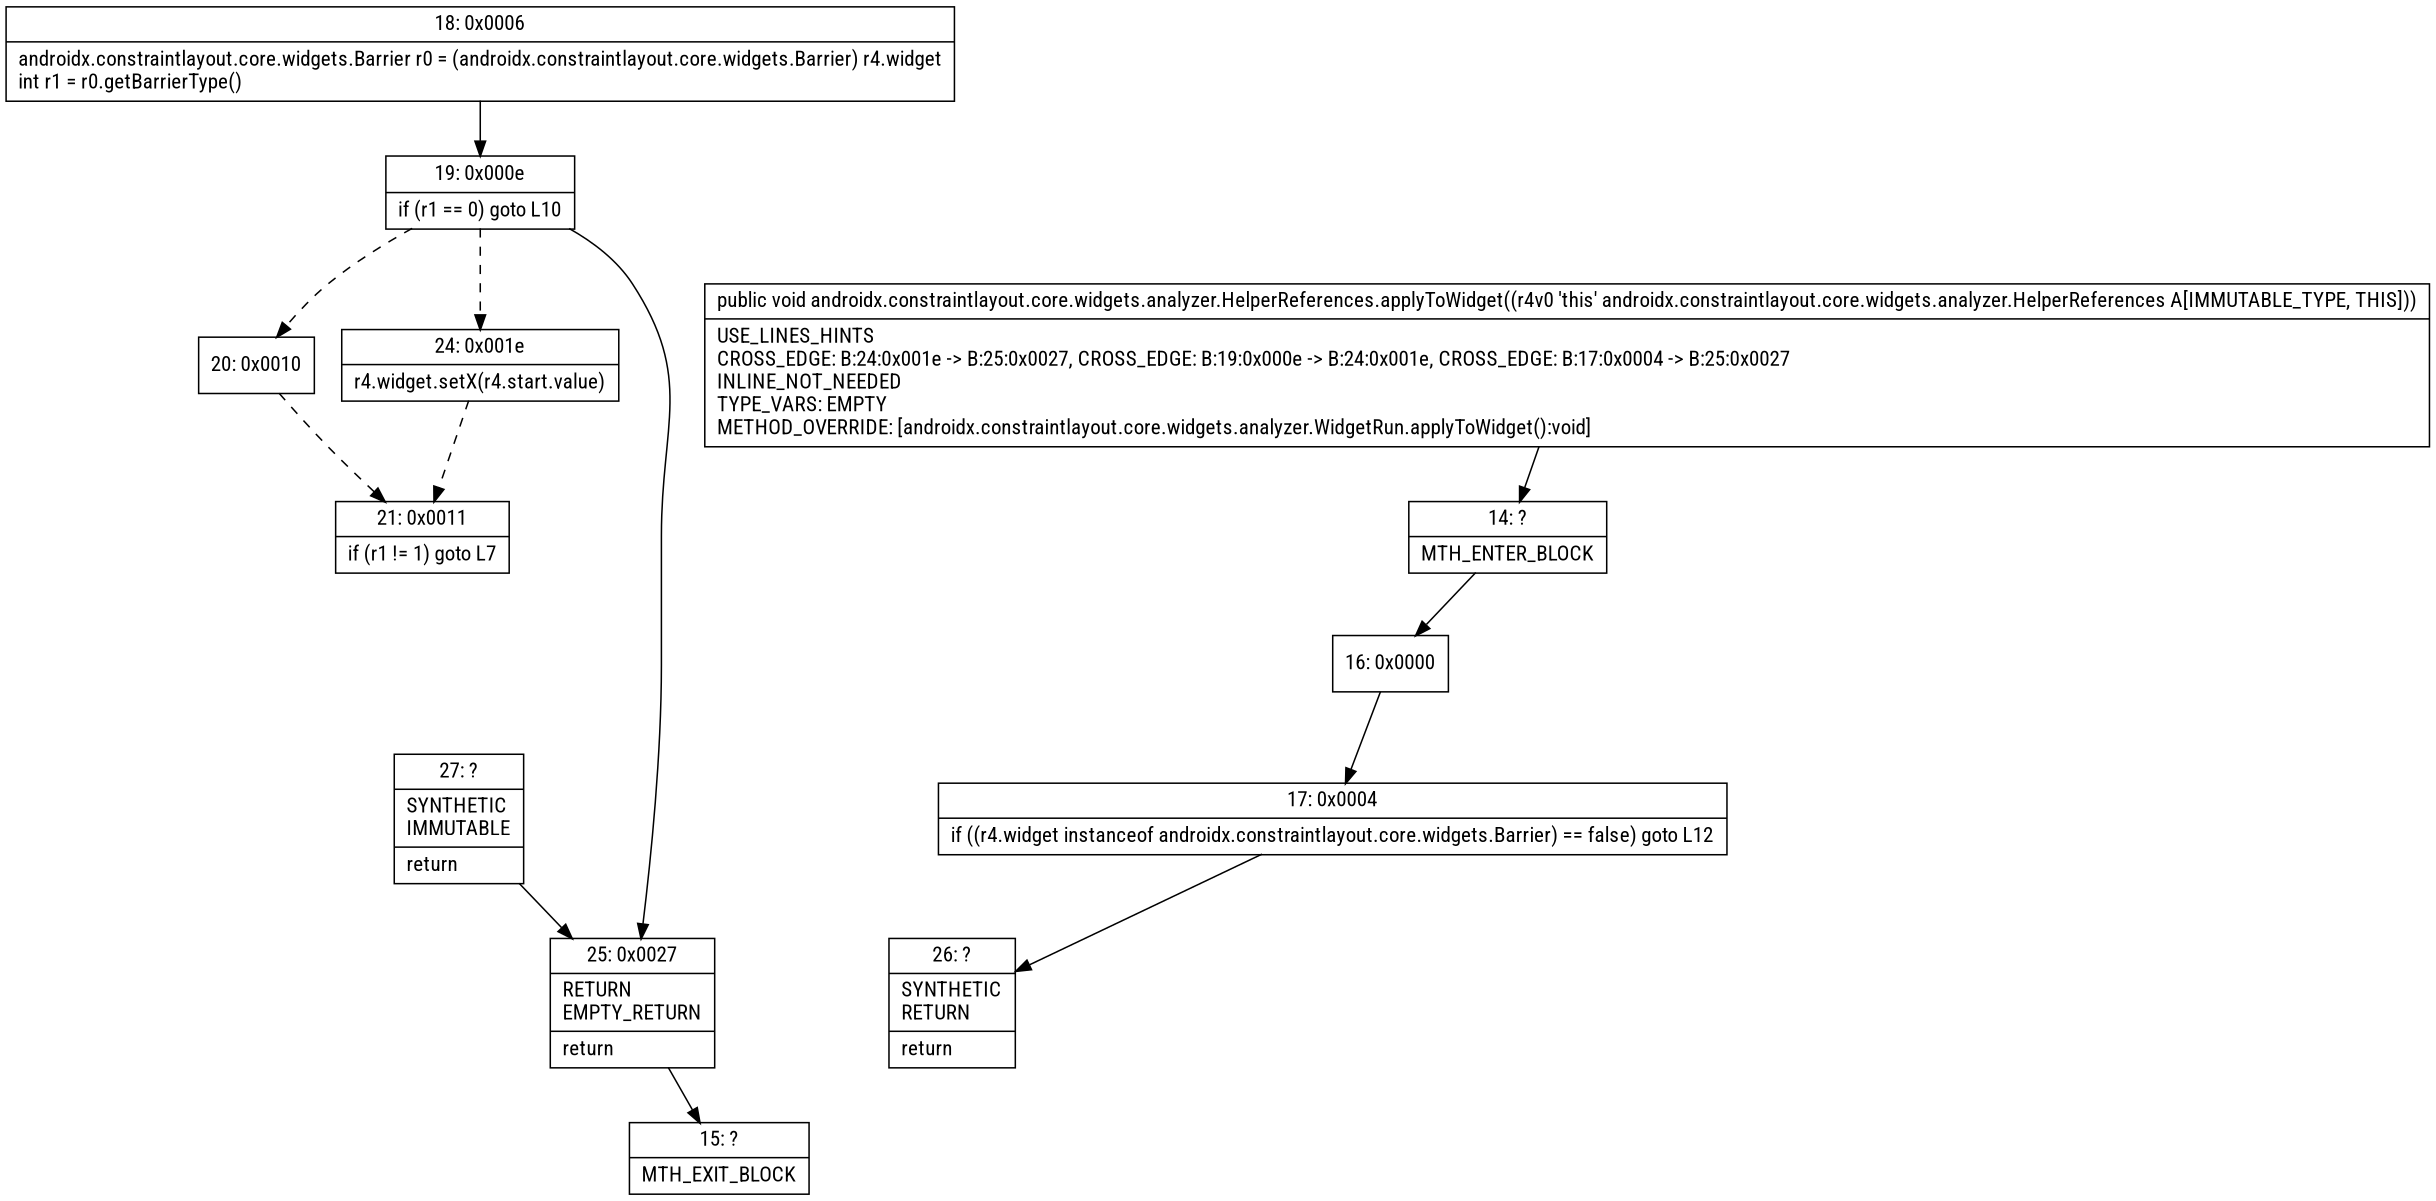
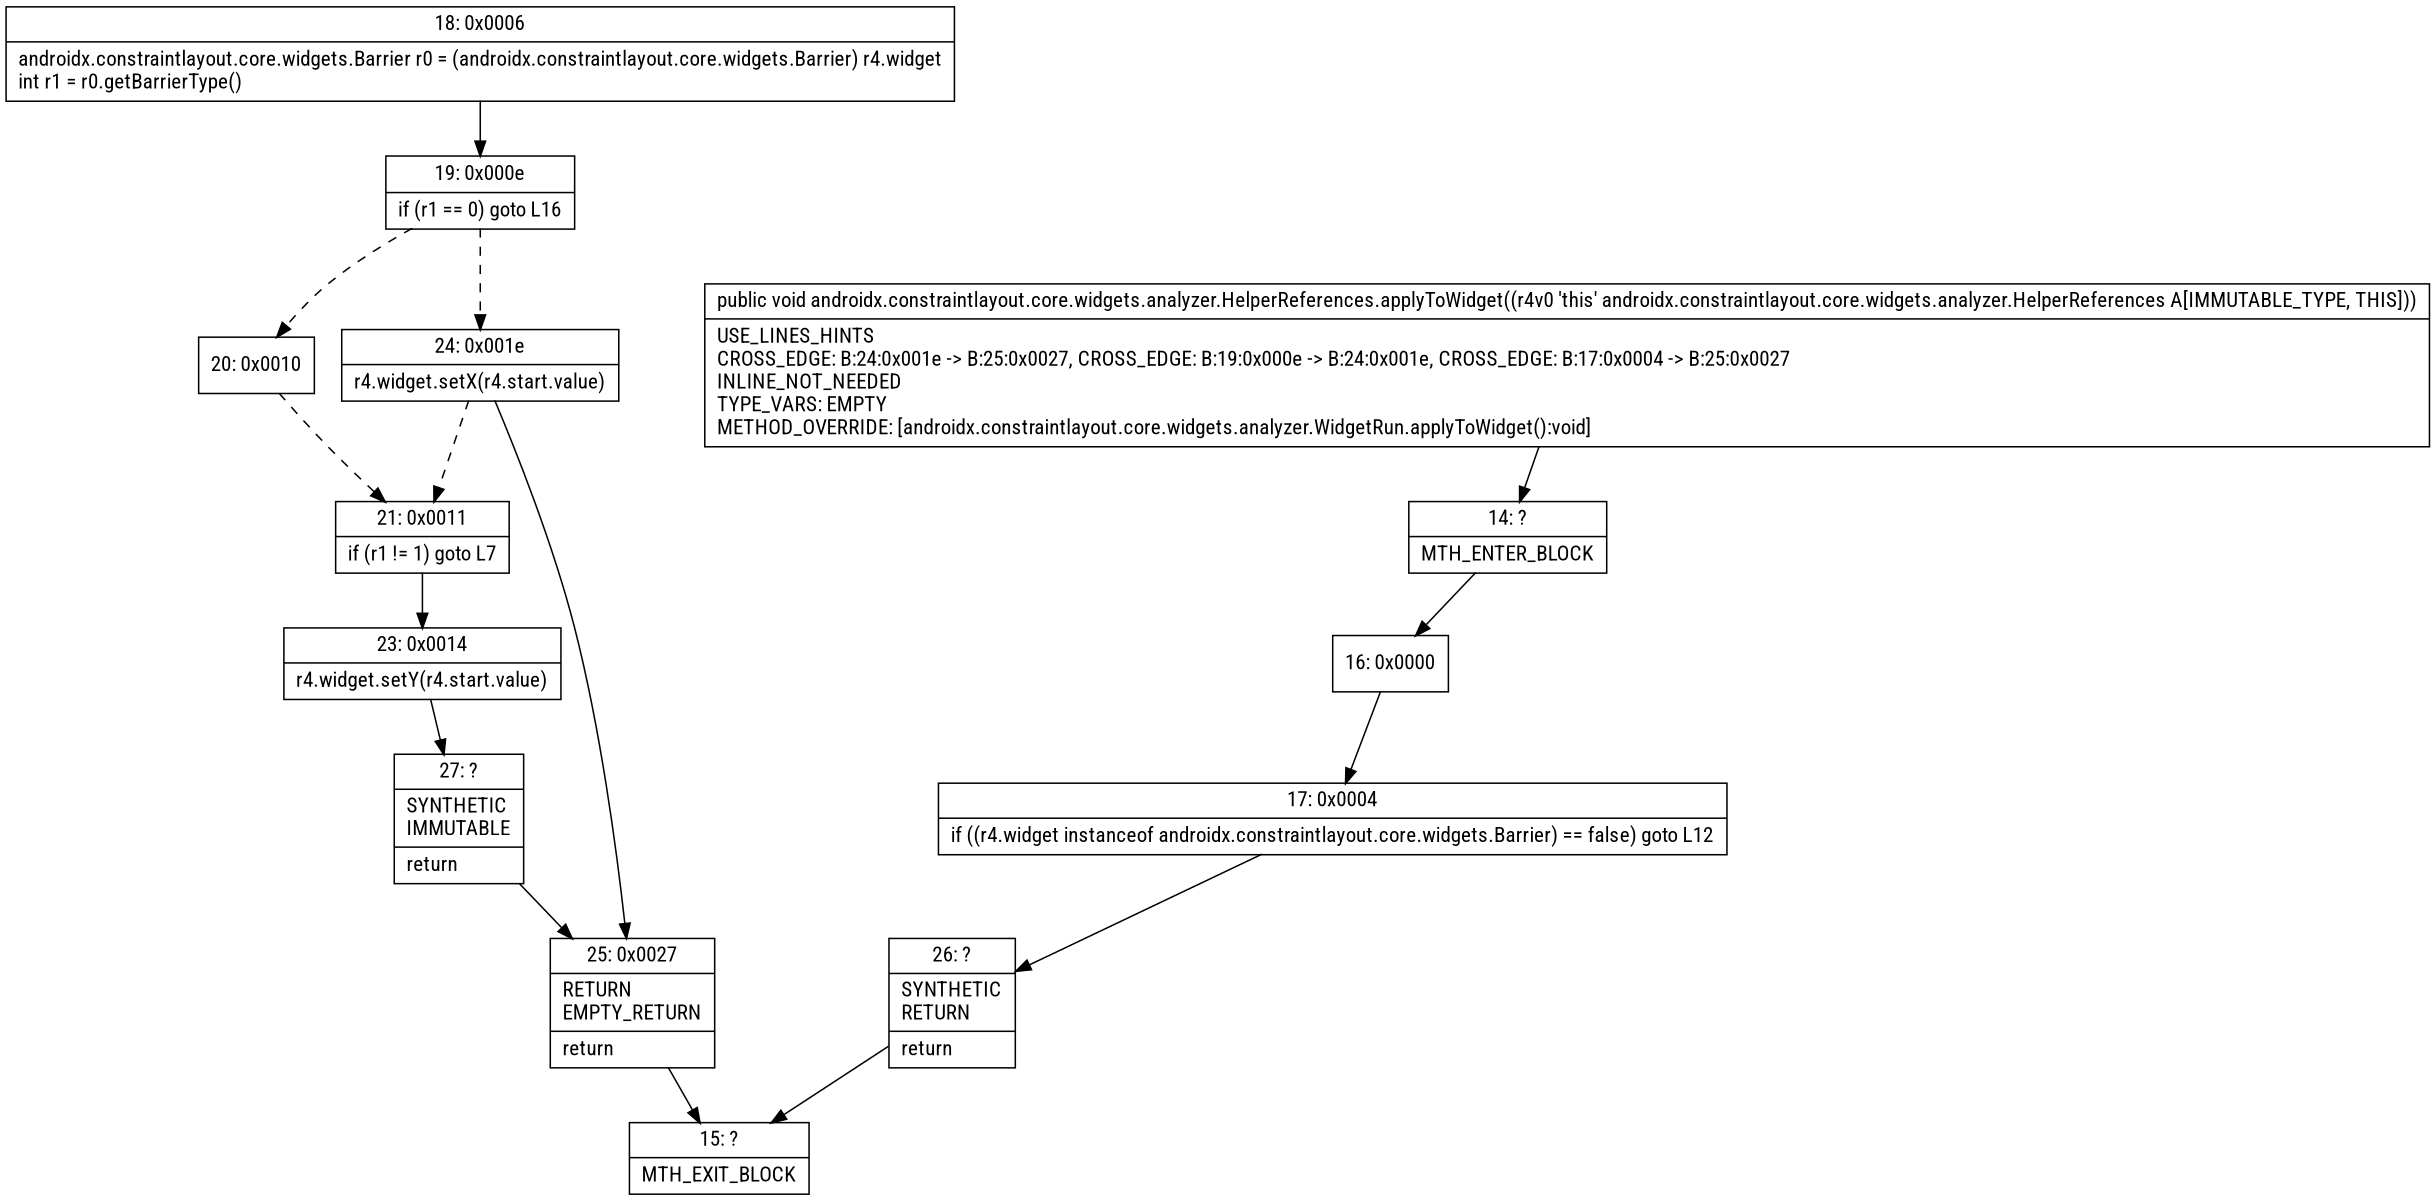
(480, 210) -> (480, 210)
(661, 558) -> (581, 656)
none -> (422, 664)
none -> (836, 1080)
